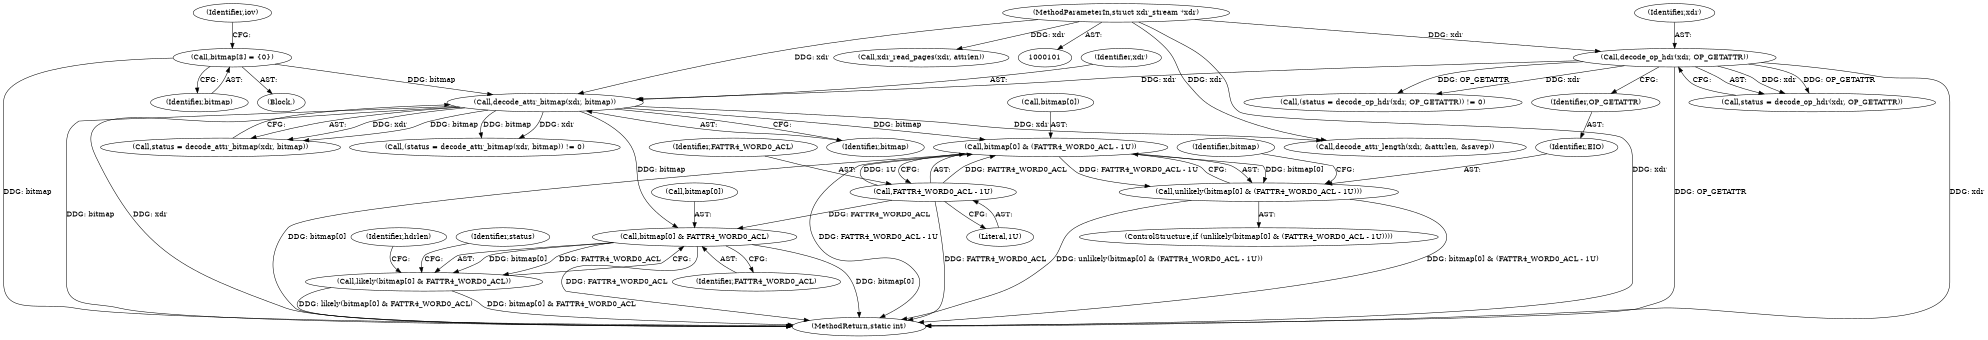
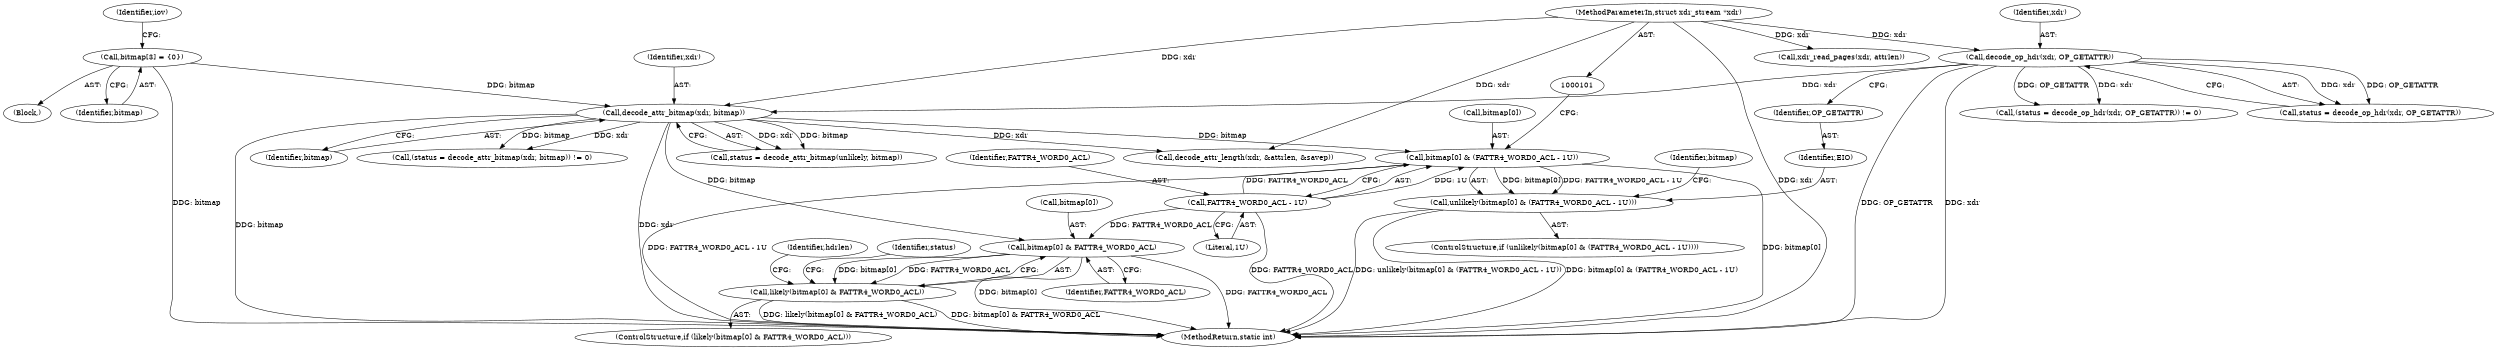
(221, 147) -> (806, 158)
(1186, 162) -> (1541, 122)
none -> (733, 338)
